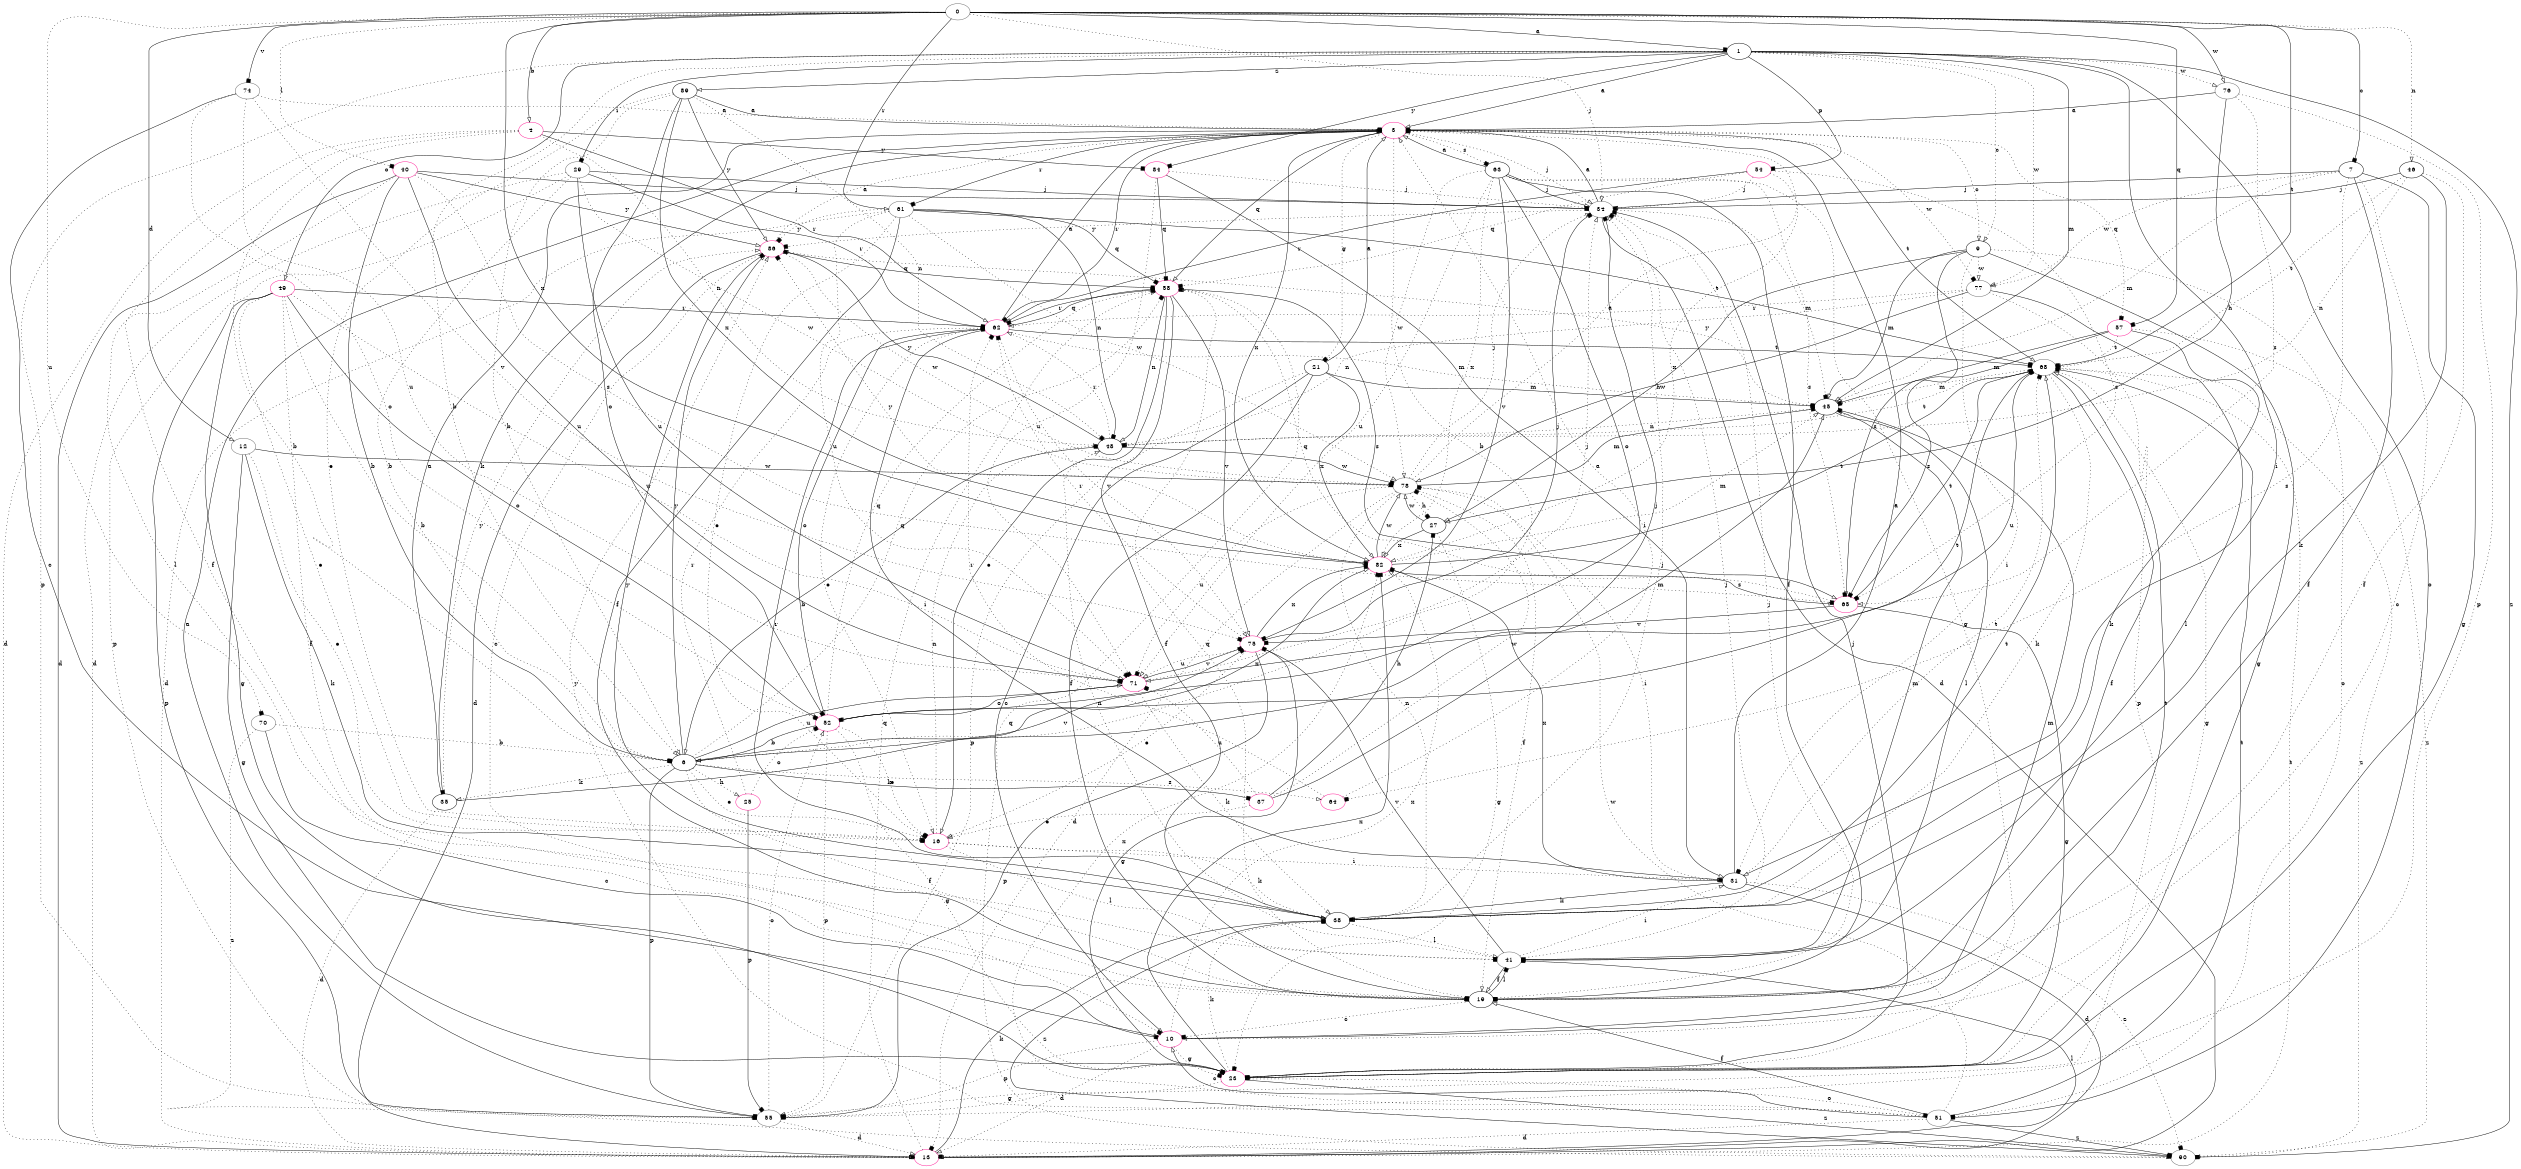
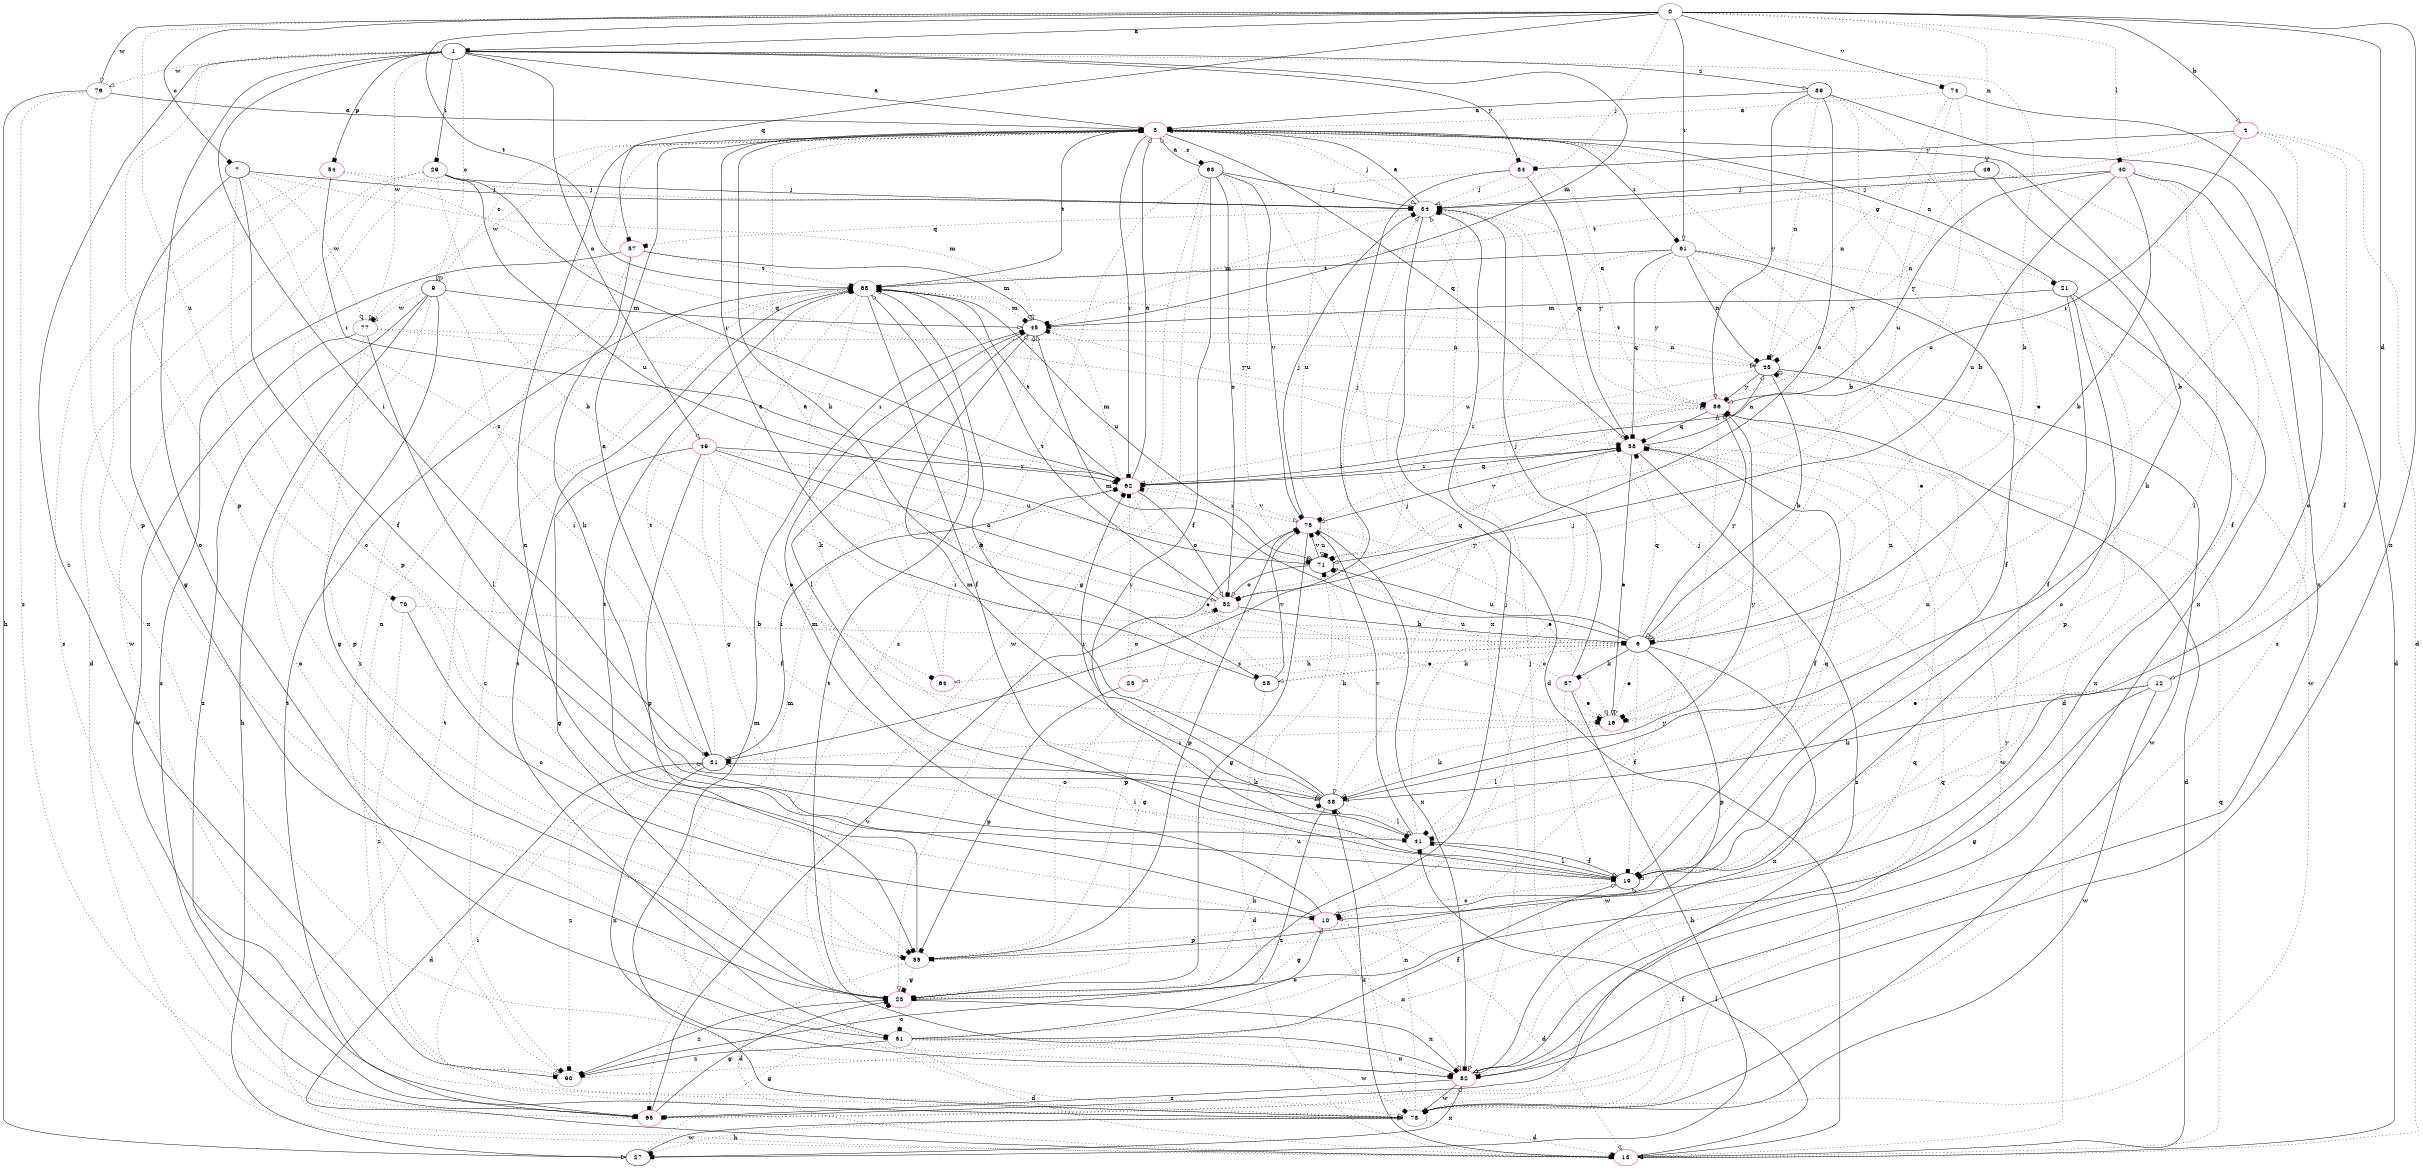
(1944, 140) -> (1030, 222)
(1579, 433) -> (1299, 312)
(1134, 684) -> (1322, 565)
(1004, 1095) -> (909, 978)
